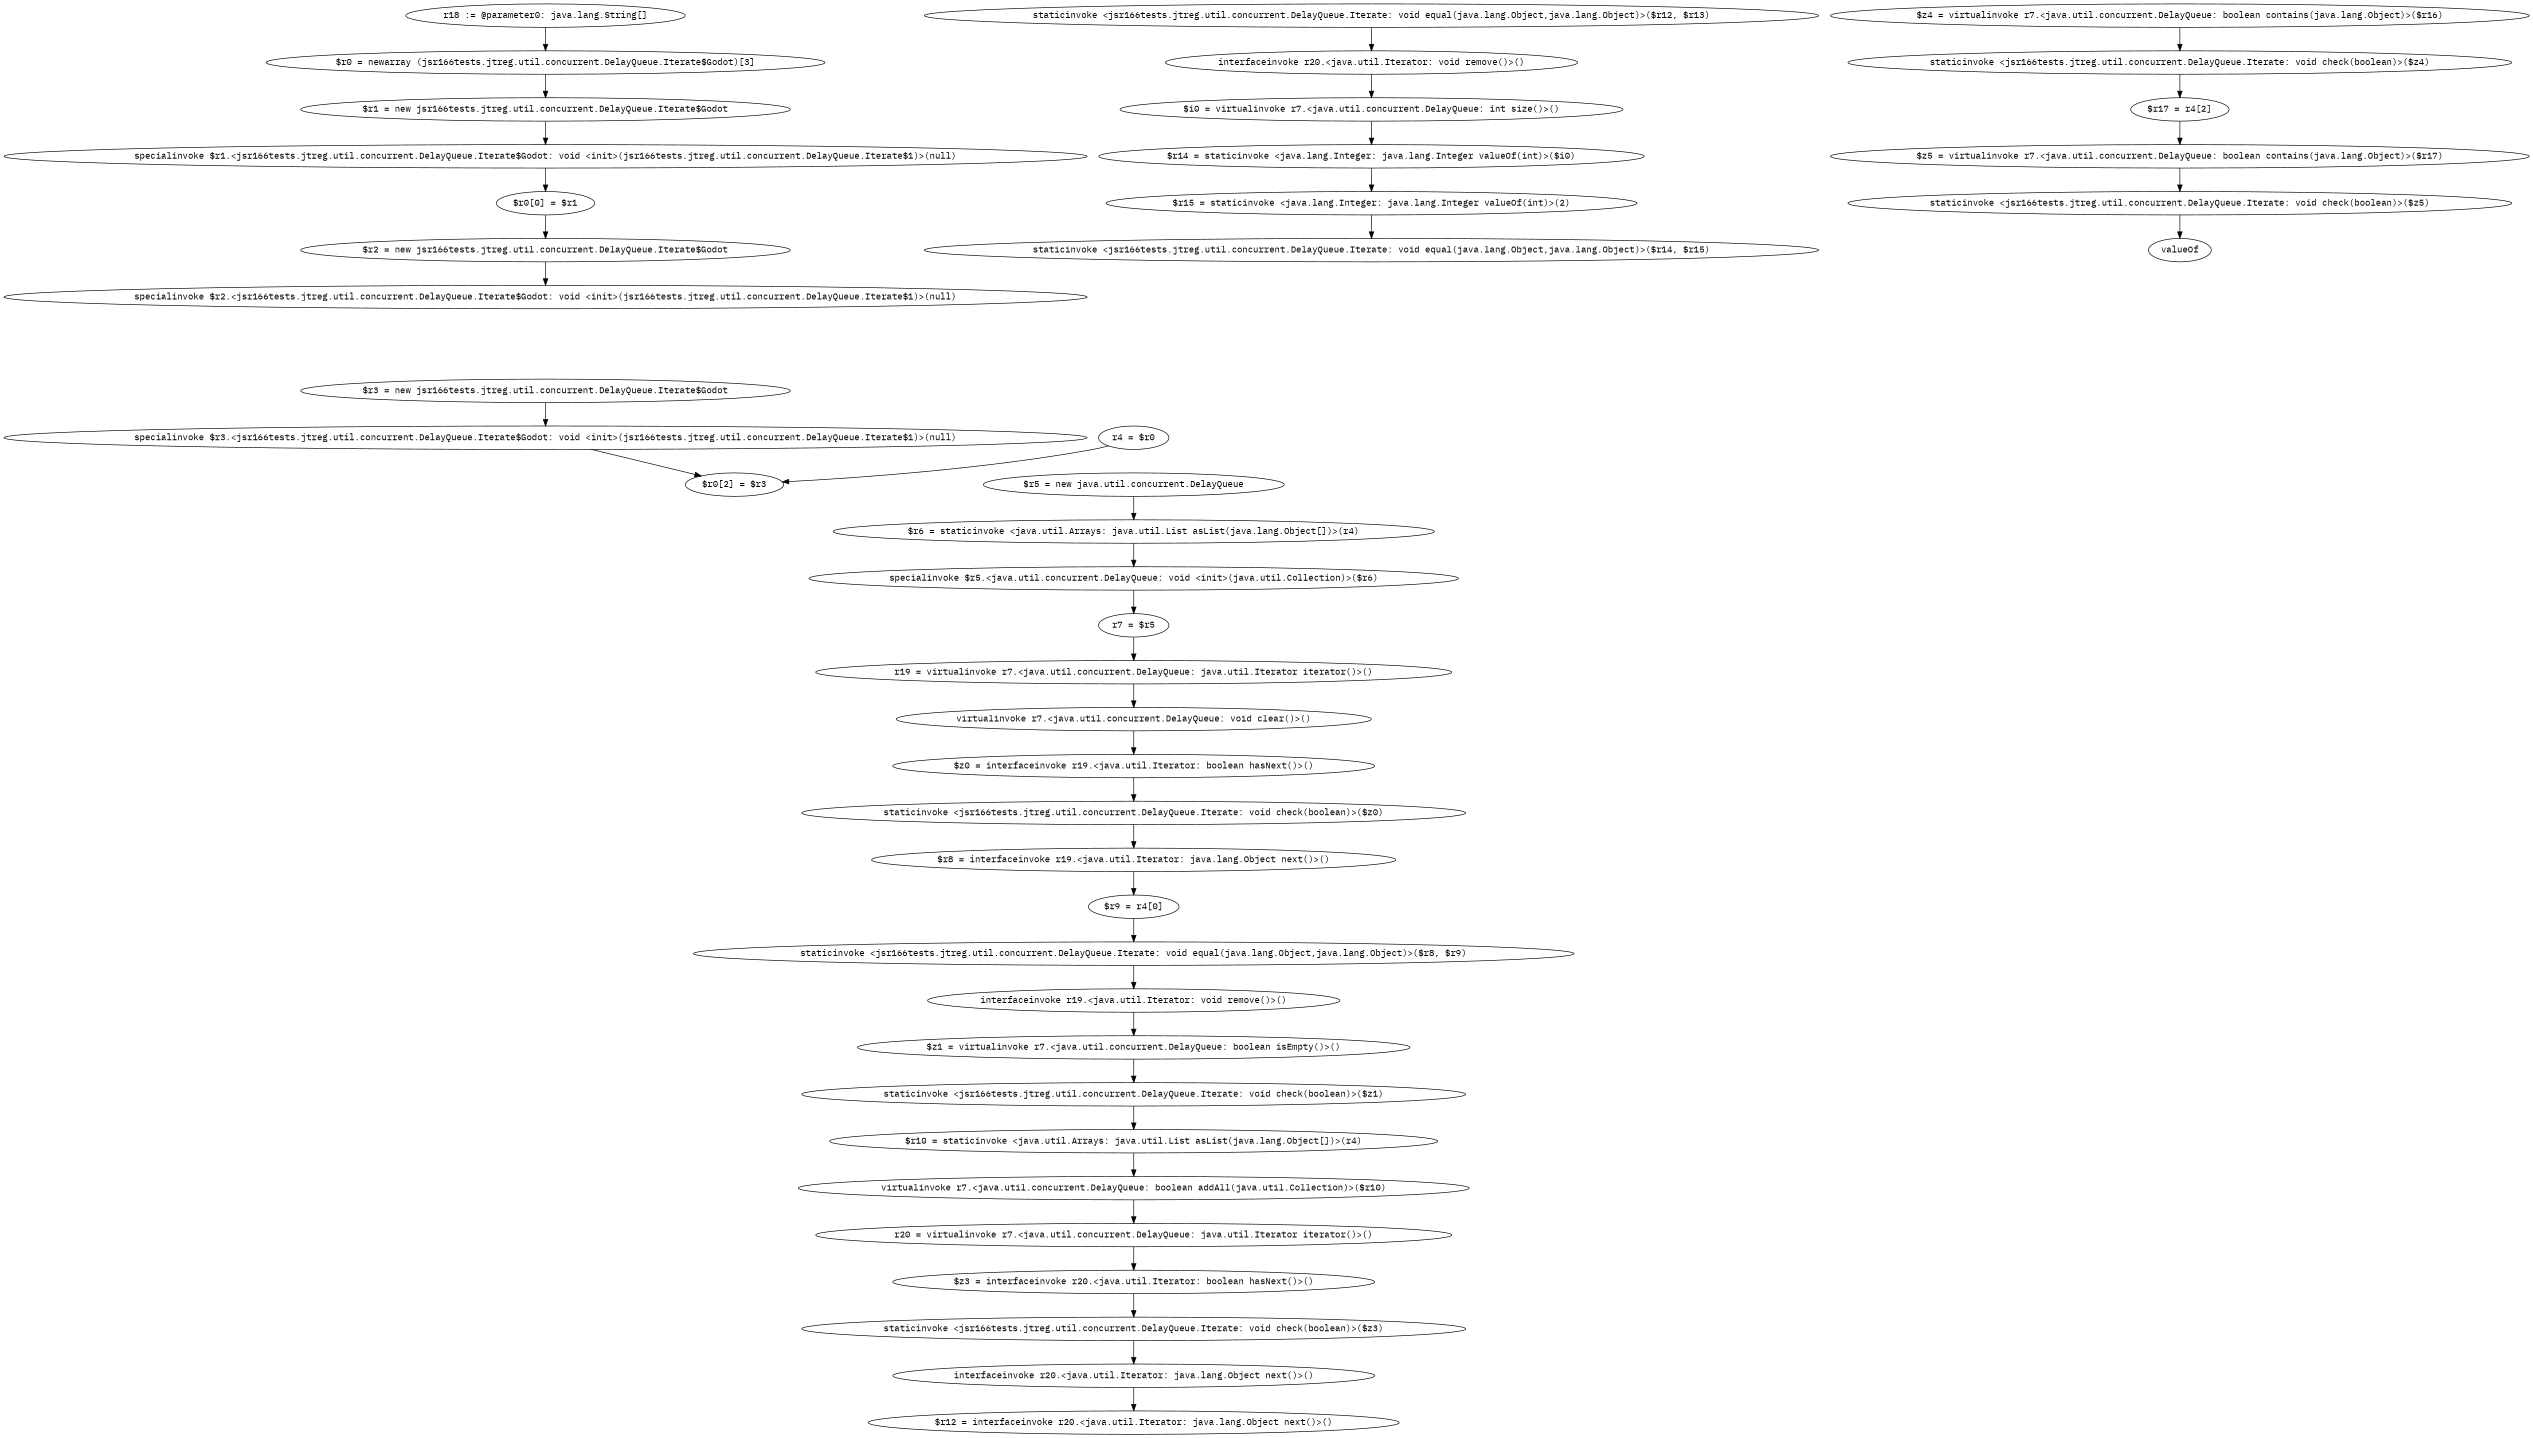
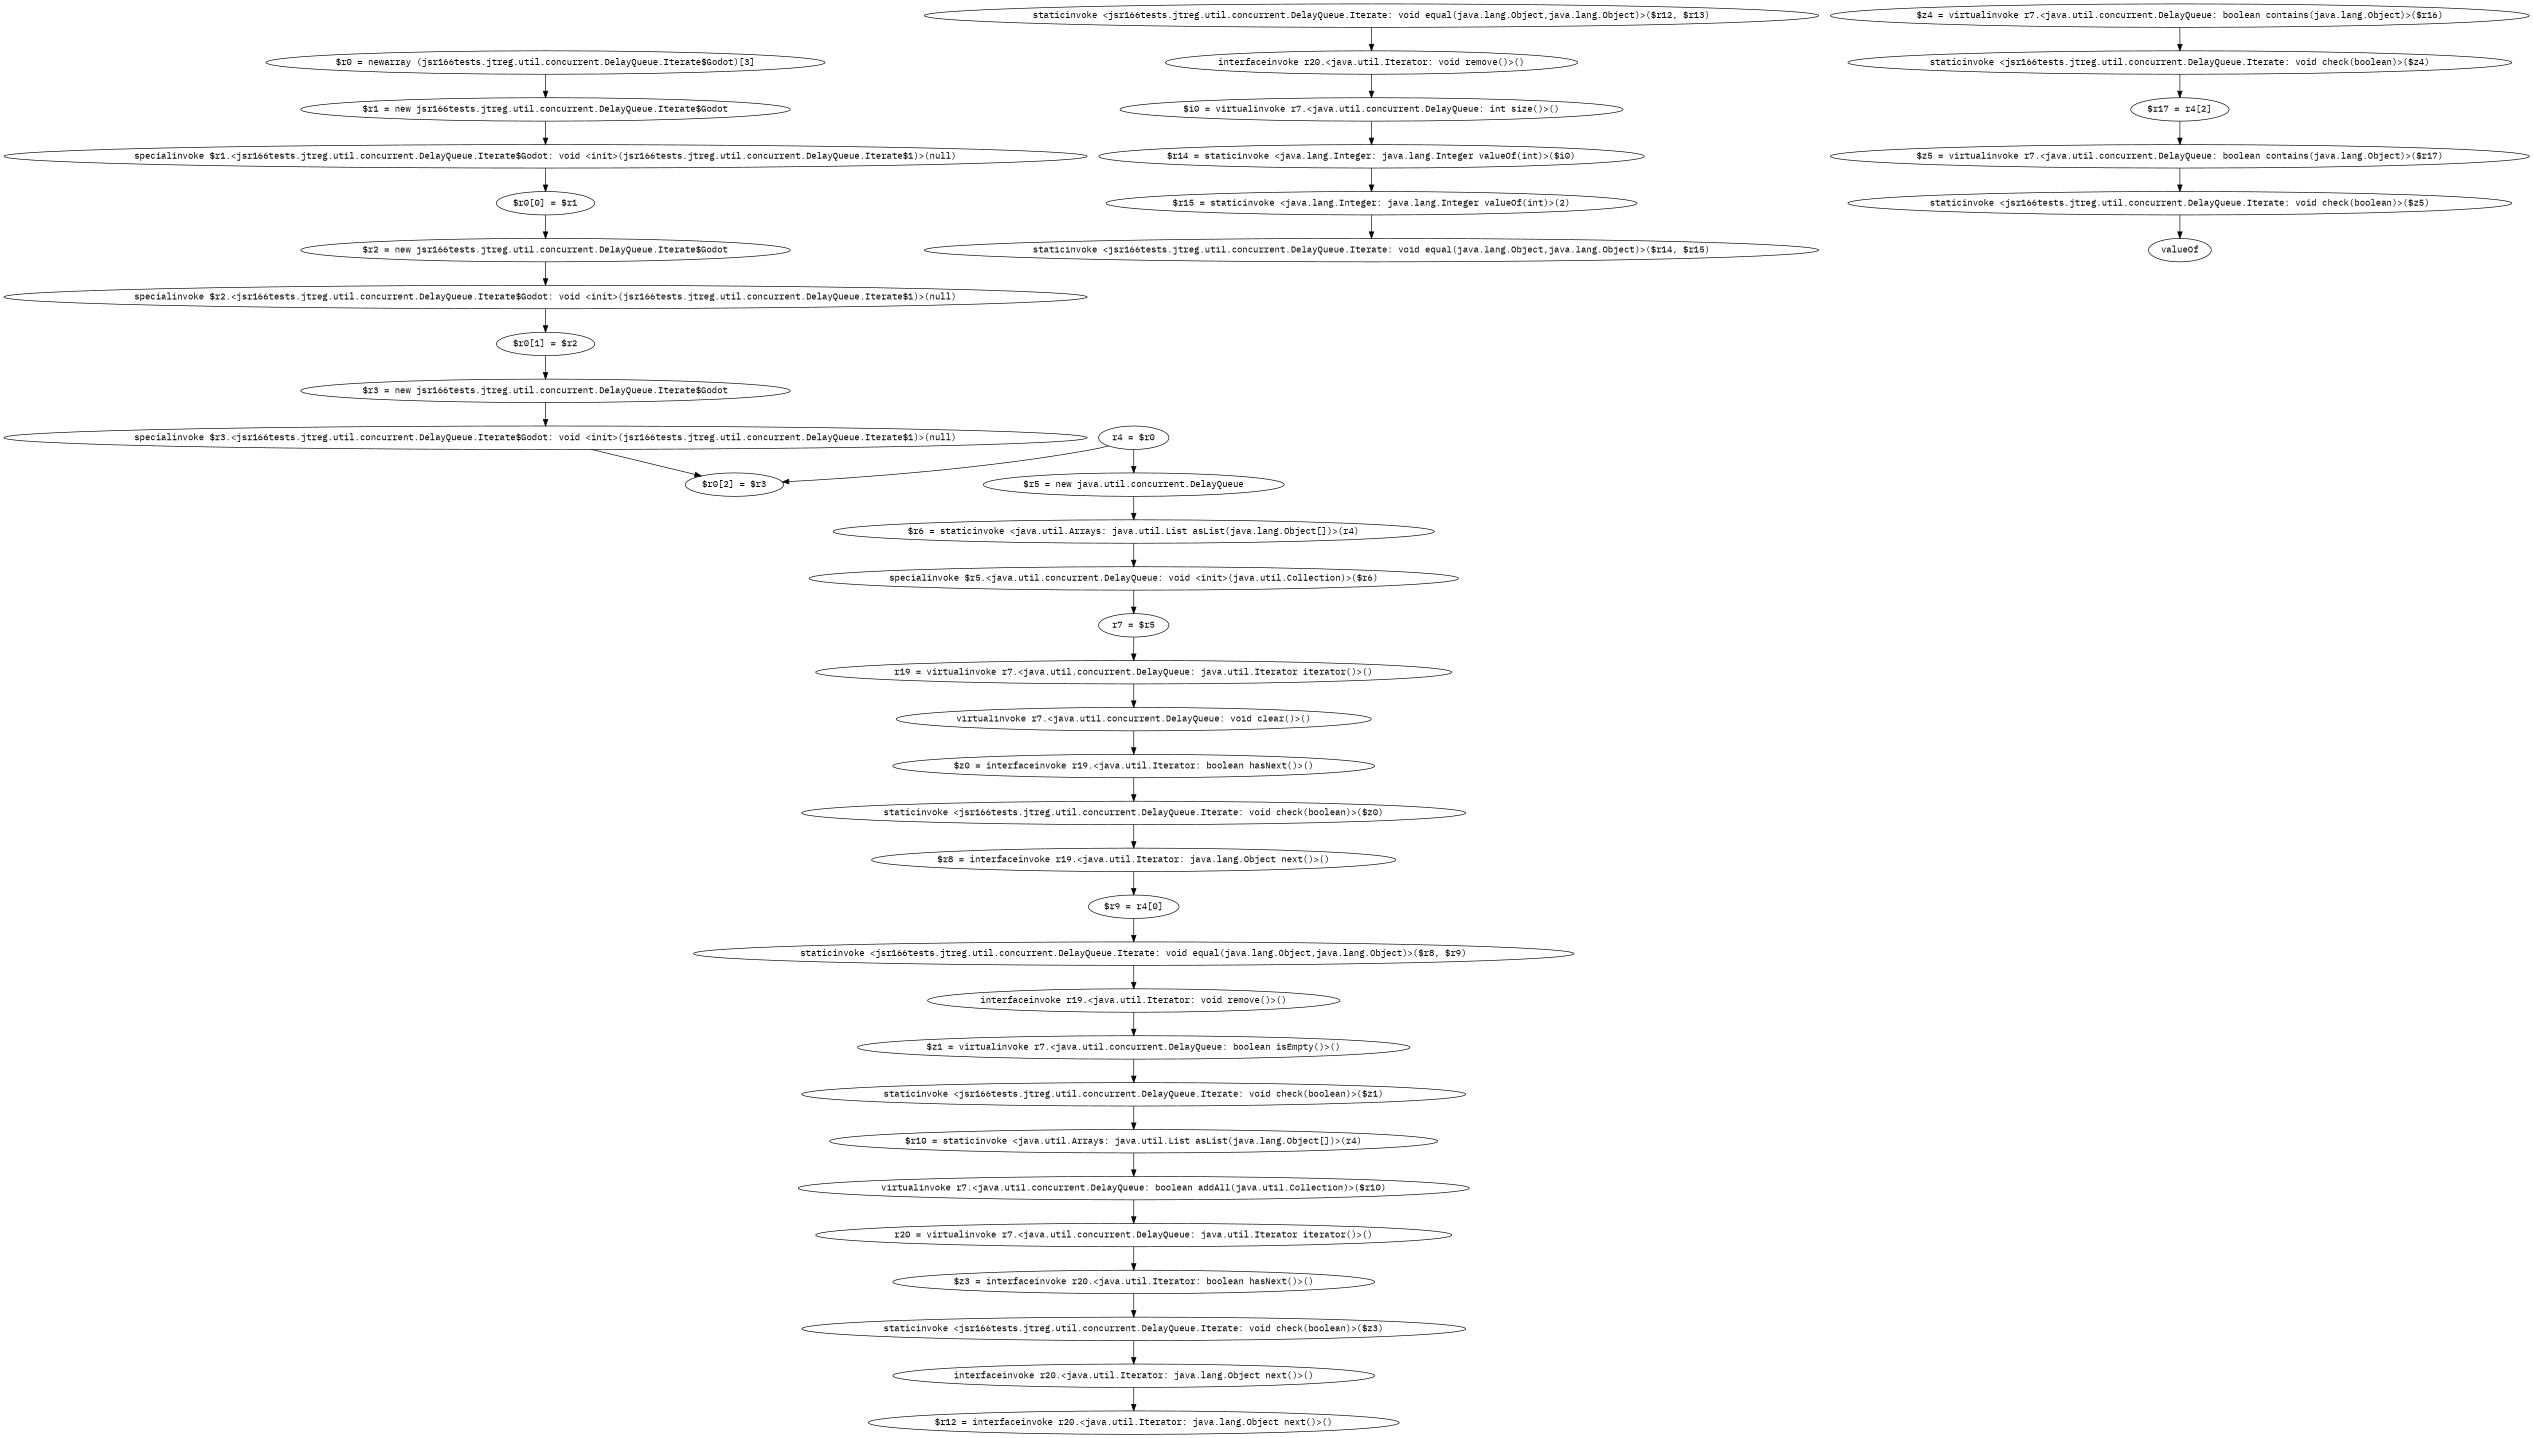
(546, 16) -> none
none -> (546, 344)
none -> (1134, 458)
